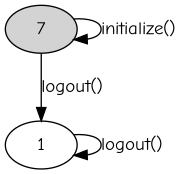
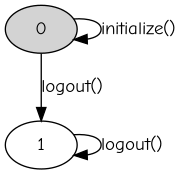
(41, 29) -> (41, 29)
